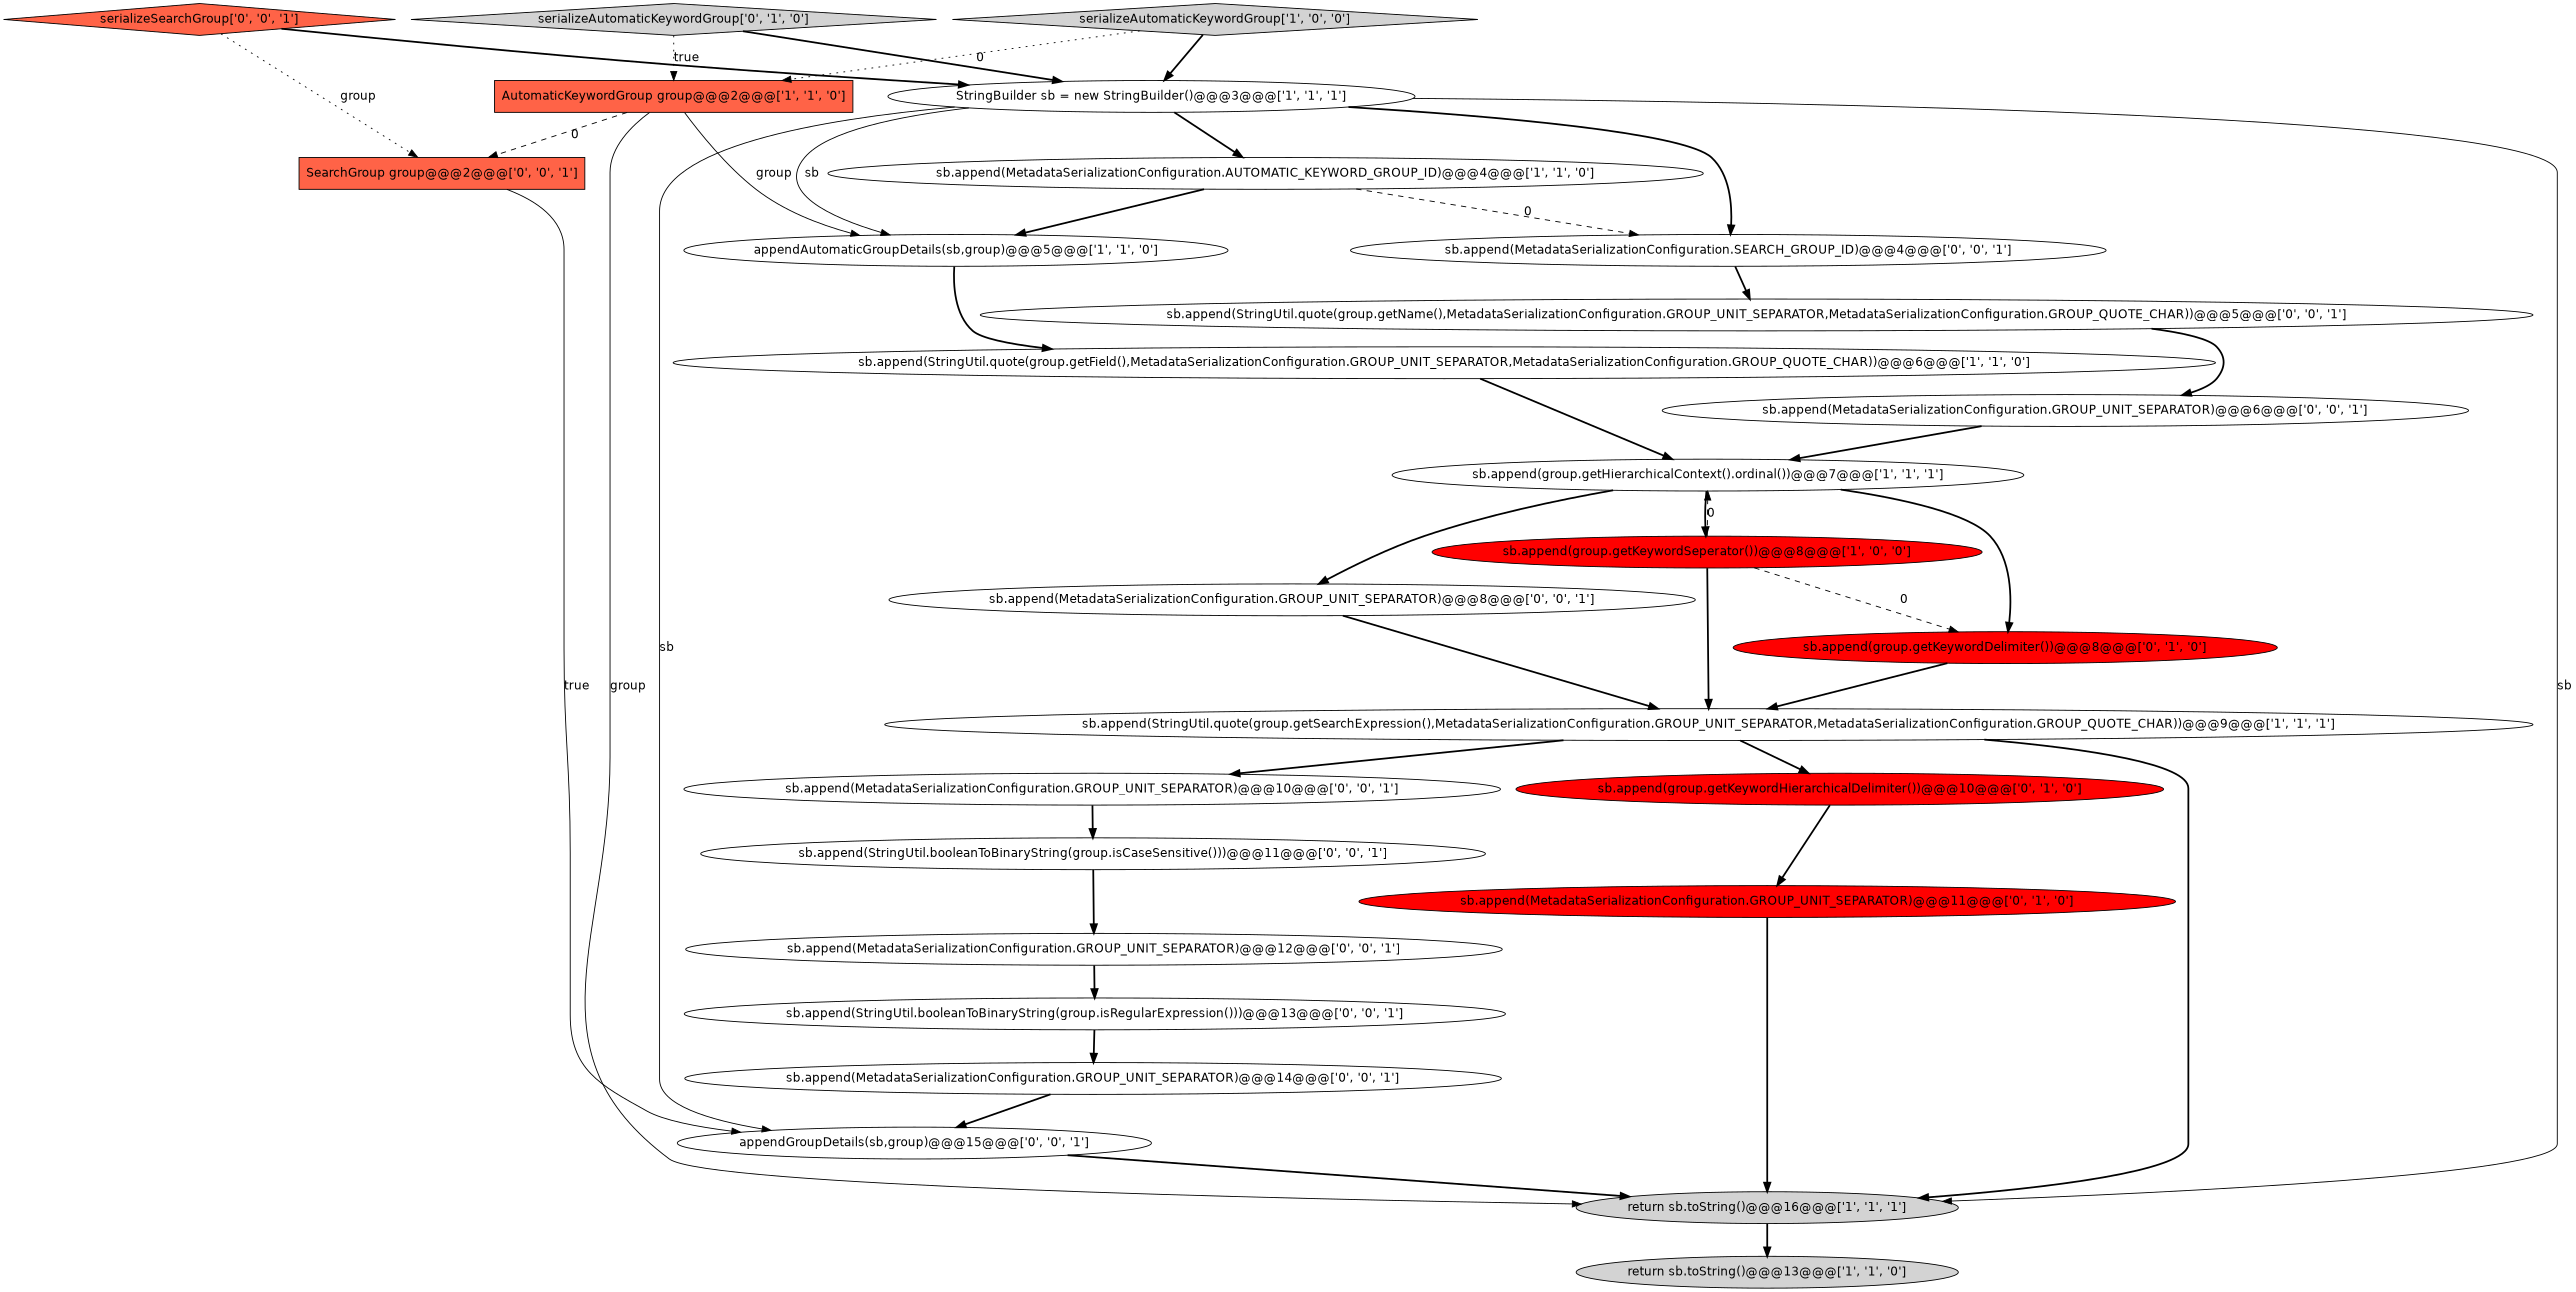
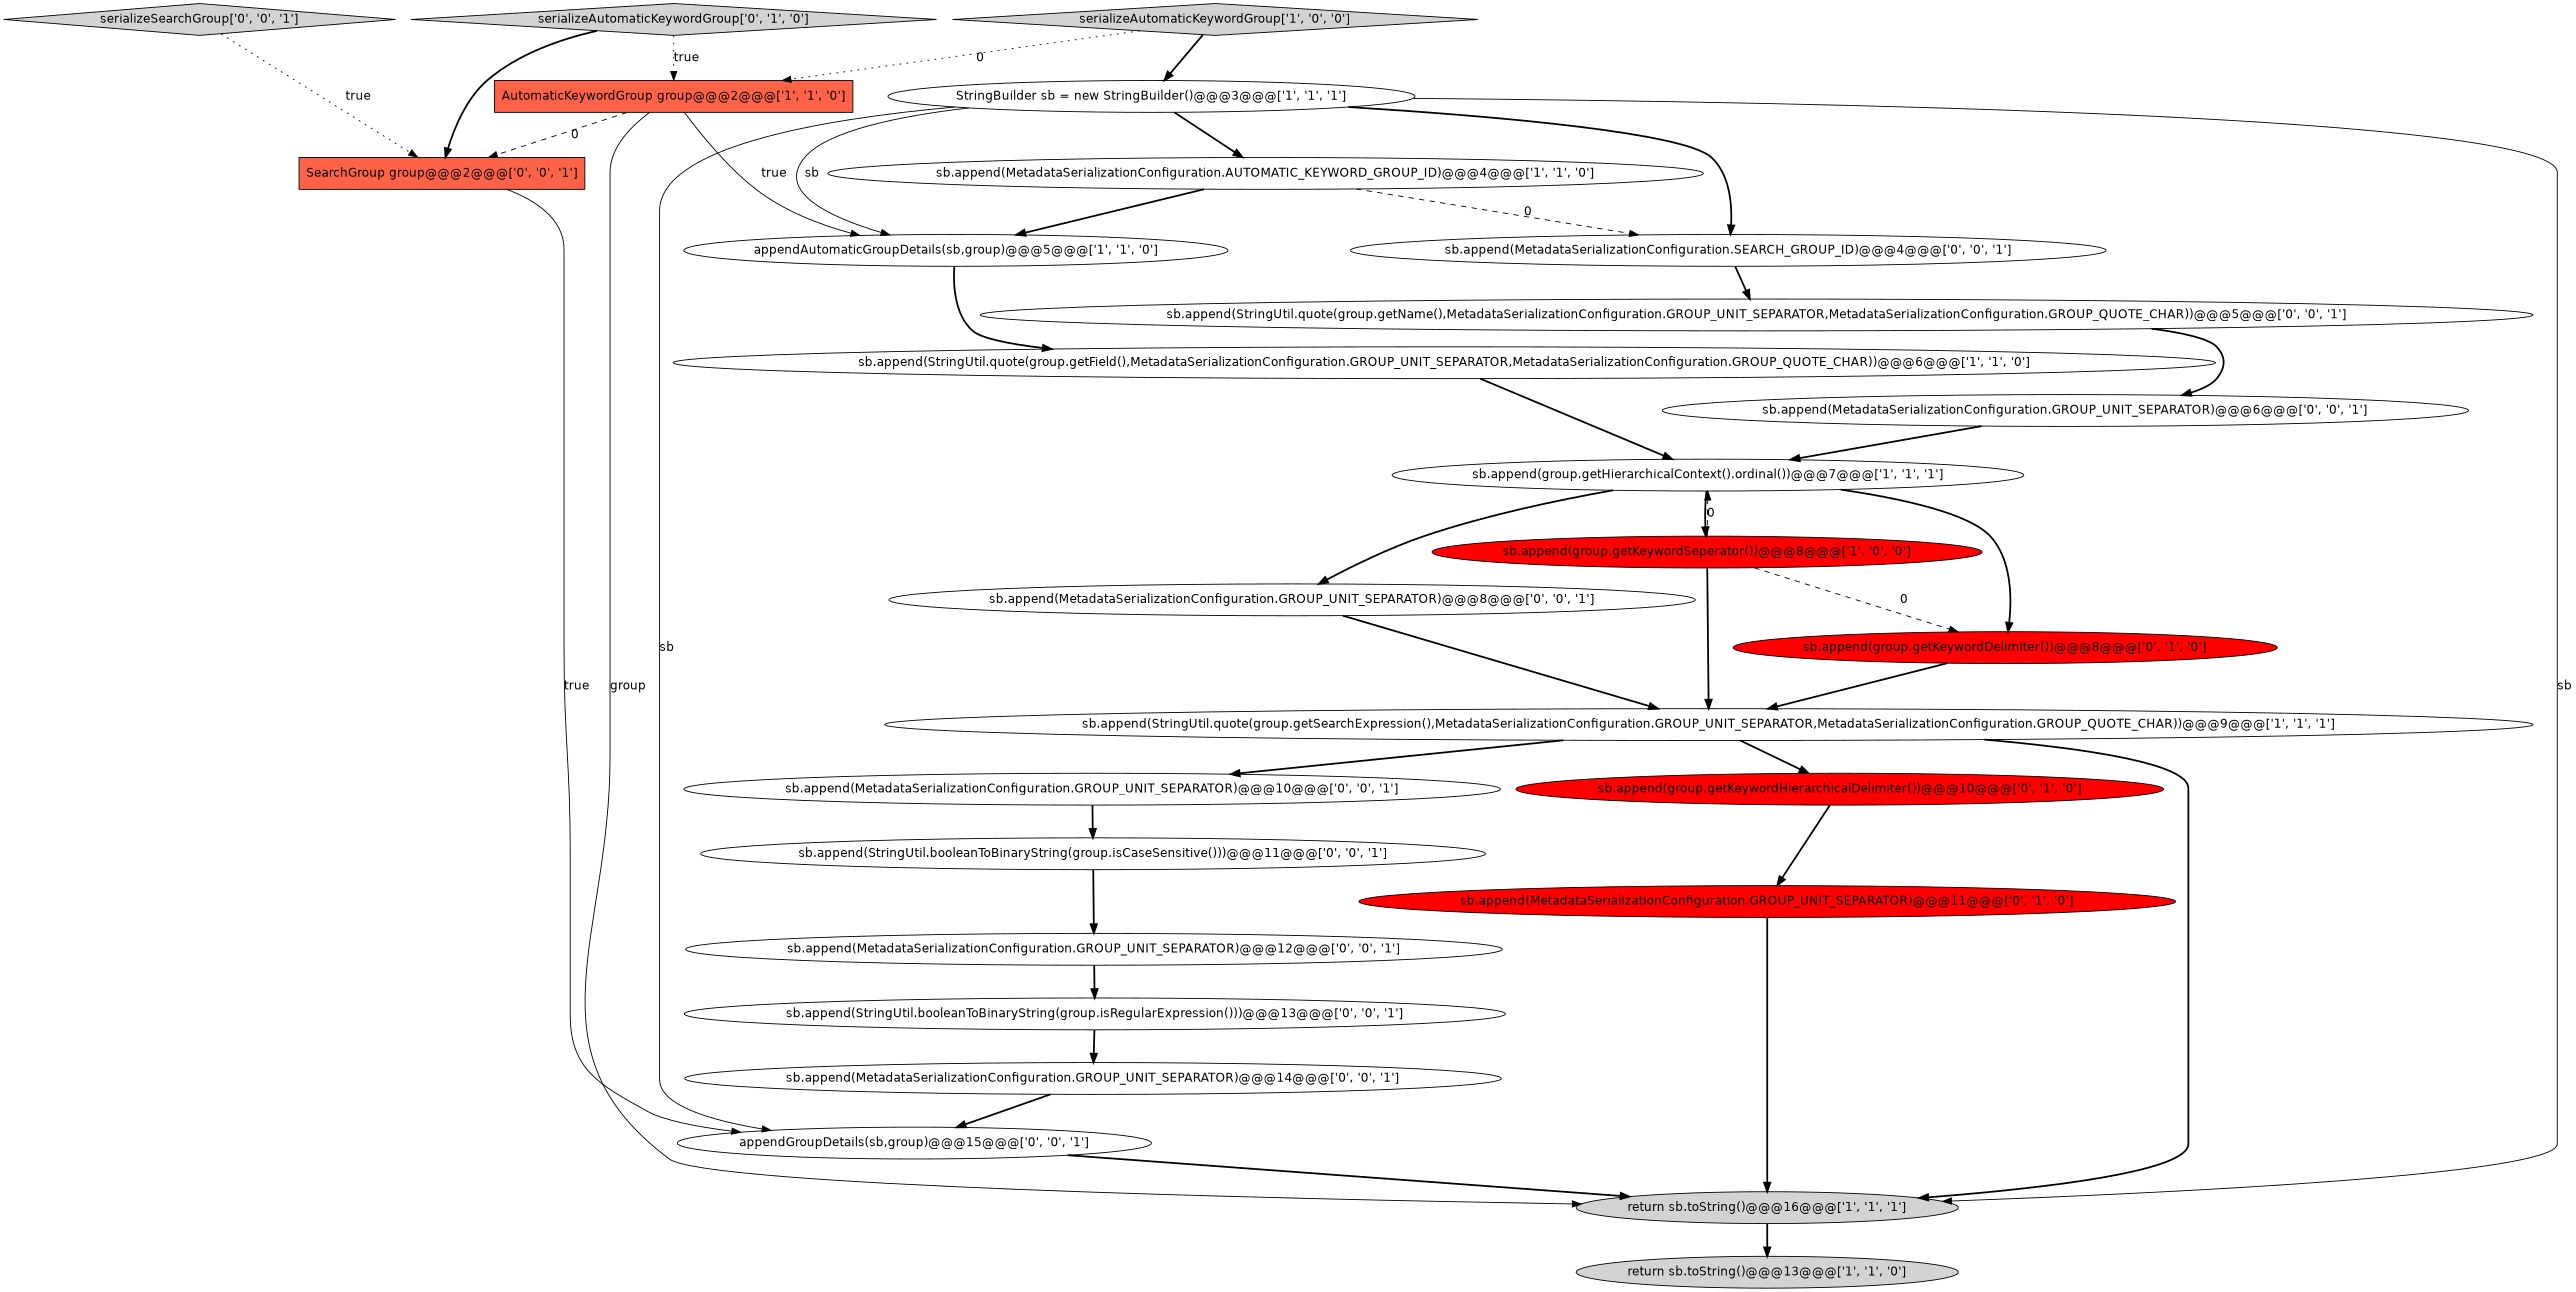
(200, 19) -> (200, 19)
(898, 56) -> (504, 68)
(620, 60) -> none
(358, 96) -> (358, 96)
(774, 173) -> (774, 173)
